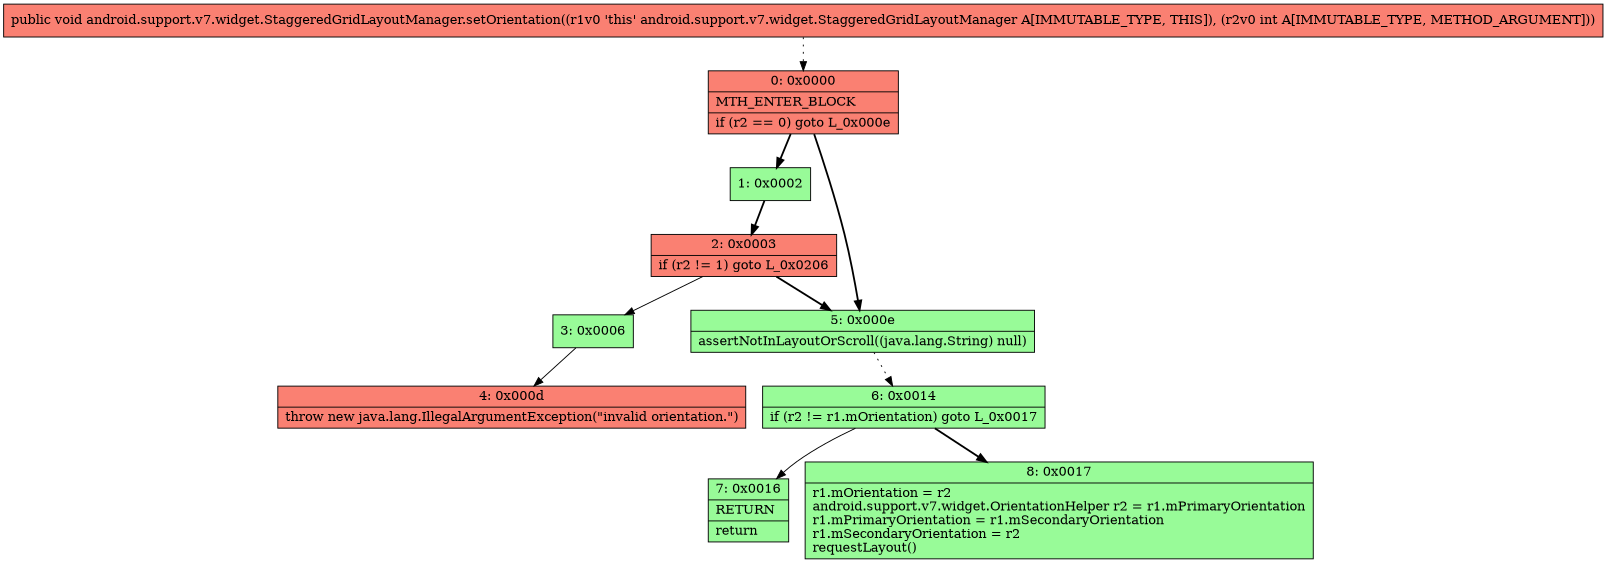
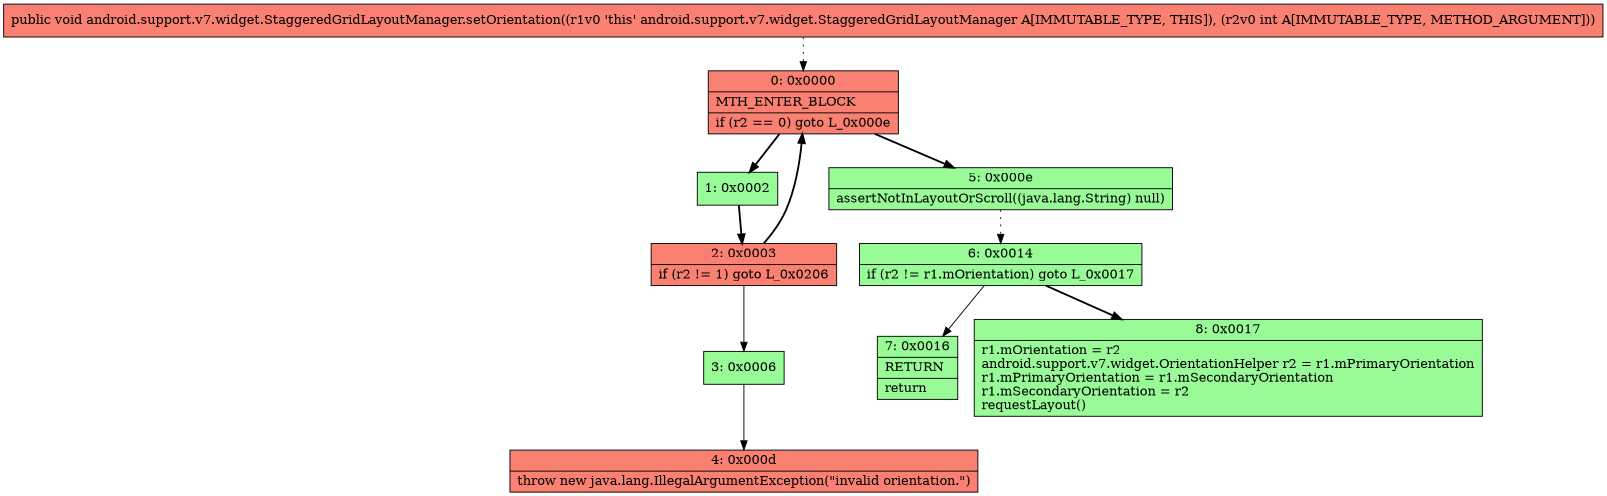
(799, 291) -> (791, 197)
